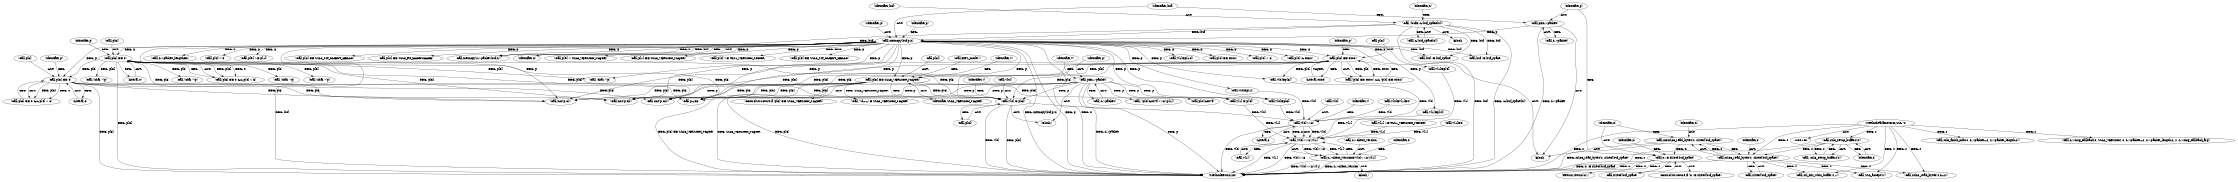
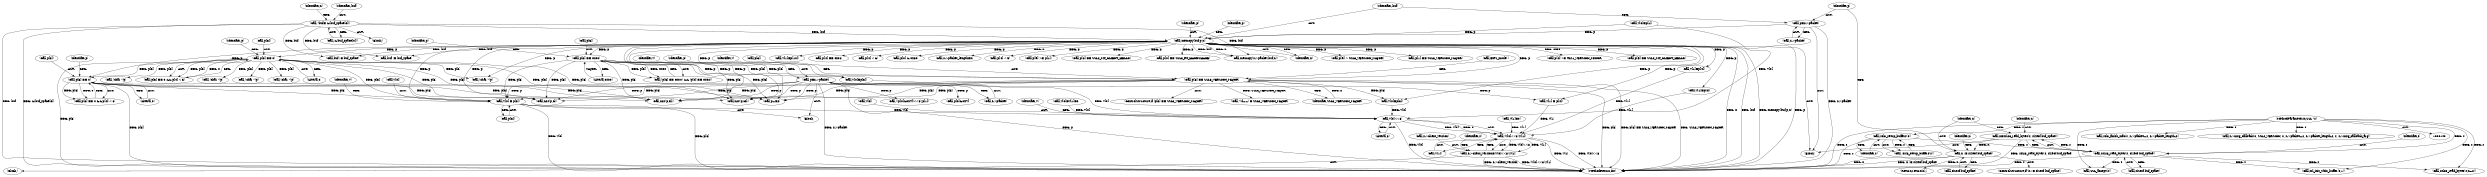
(1121, 47) -> (1418, 33)
(925, 91) -> (1337, 91)
(1398, 123) -> none
